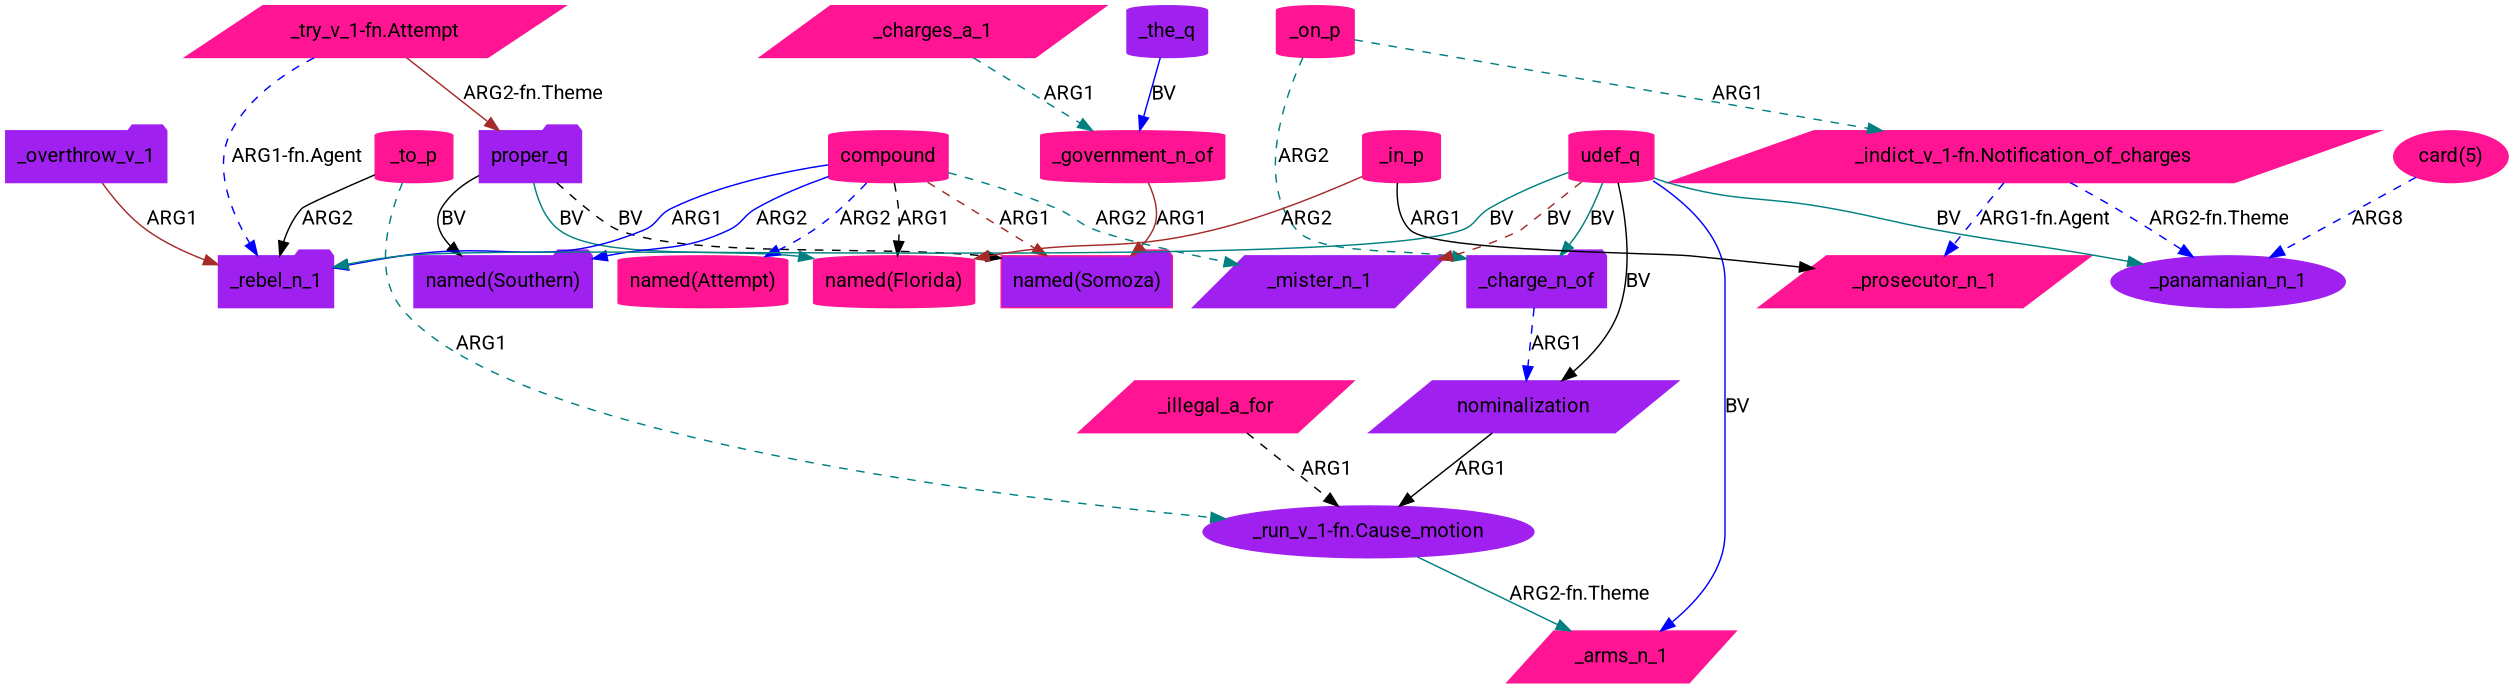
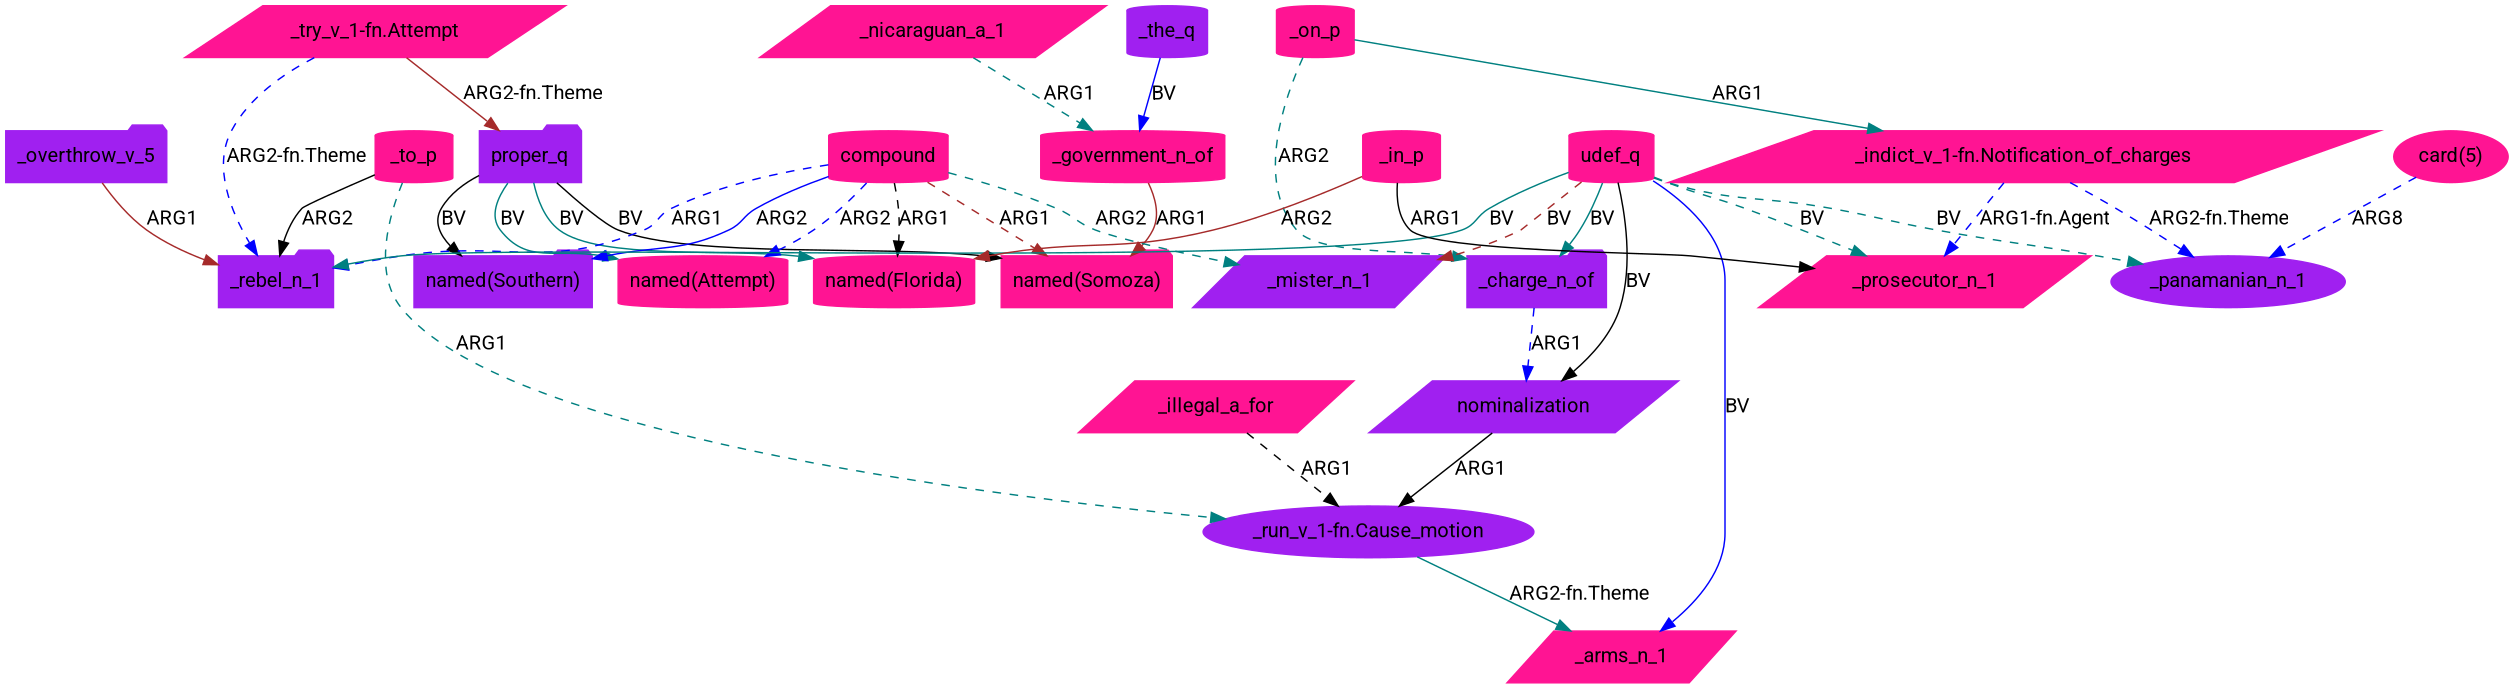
(933, 32) -> (933, 32)
(1611, 84) -> (1611, 84)
(86, 157) -> (86, 157)
(297, 157) -> (297, 157)
none -> (1754, 212)
(1891, 221) -> (1891, 221)
(654, 224) -> (654, 224)
(651, 239) -> (651, 239)
none -> (513, 242)
(1087, 282) -> (1087, 282)
